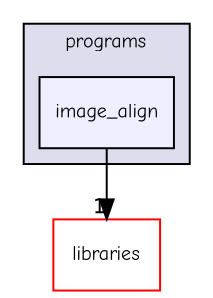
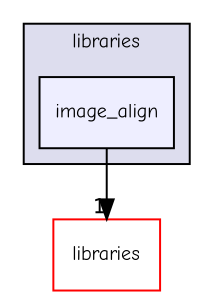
(107, 42) -> (107, 42)
